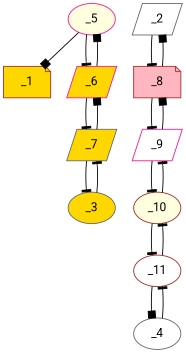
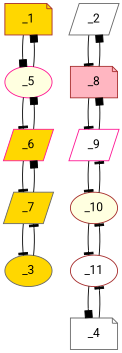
none -> (23, 47)
(157, 334) -> (94, 334)
